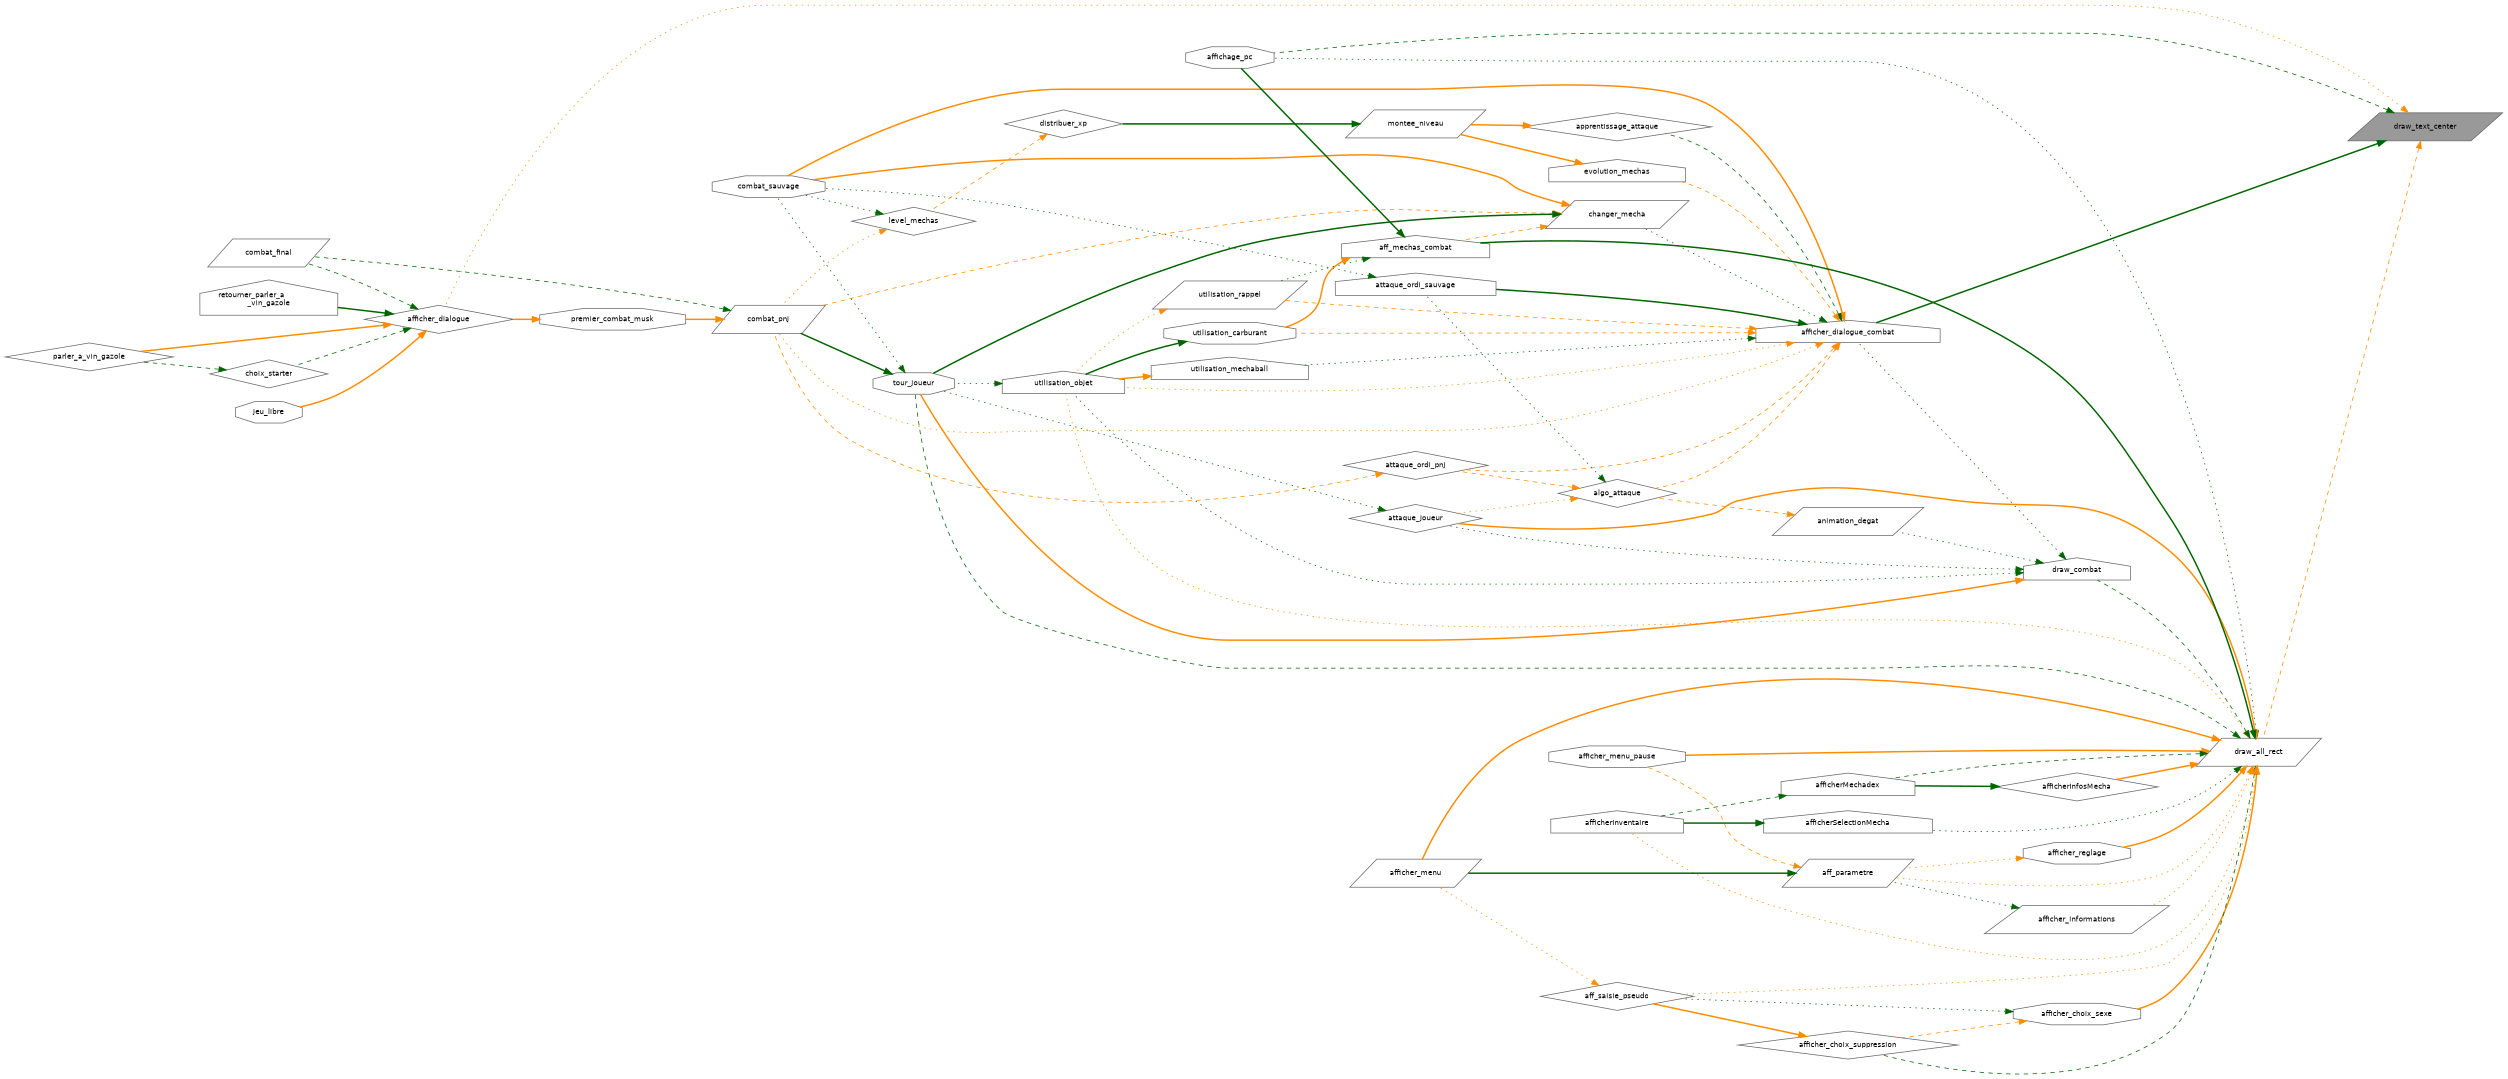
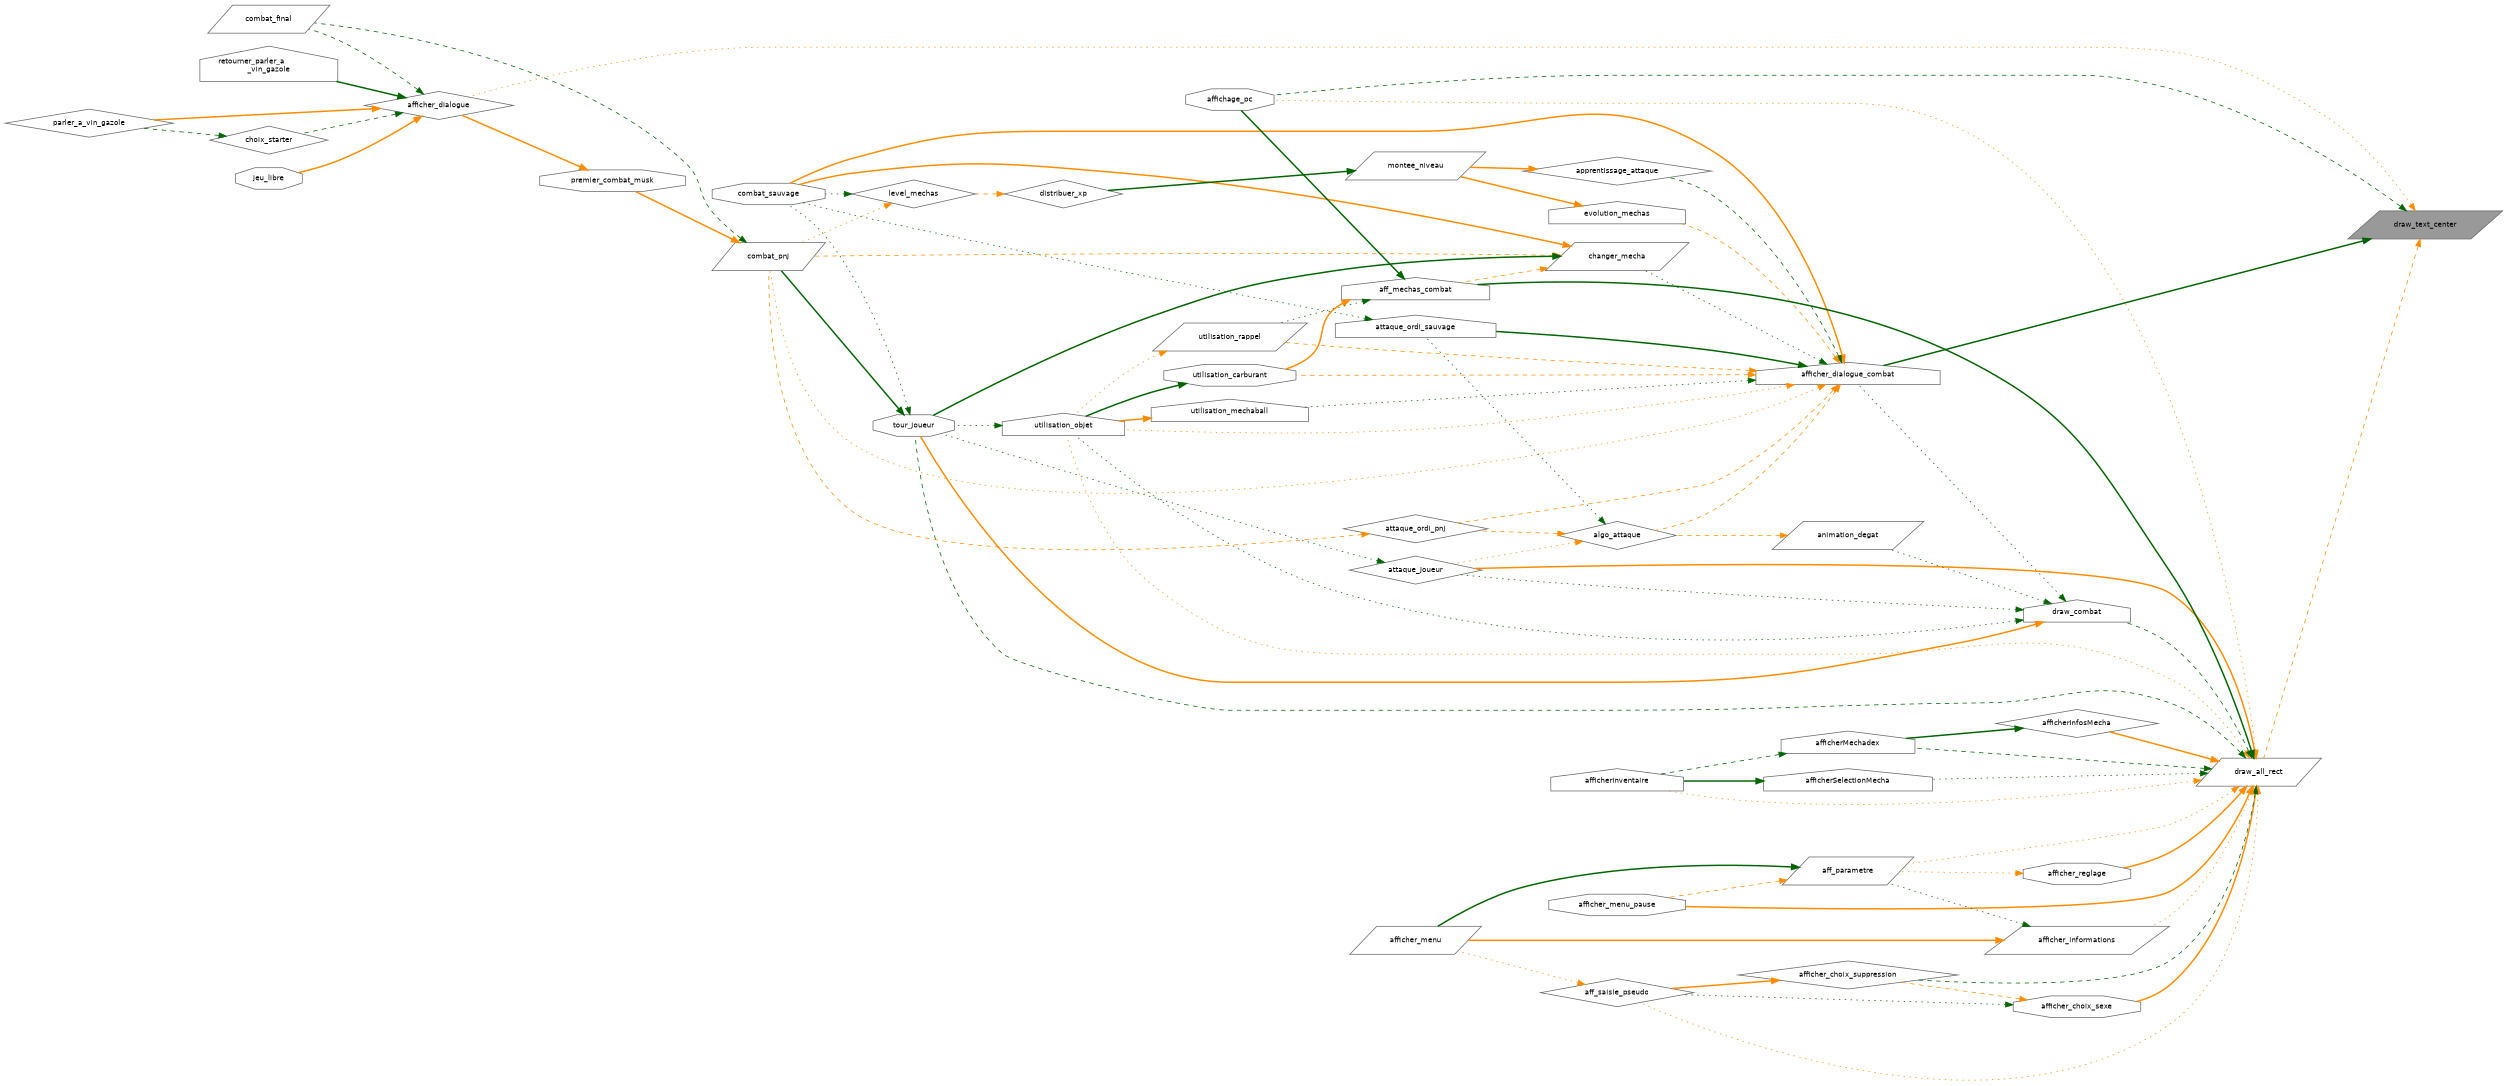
(1978, 100) -> (1969, 136)
(1787, 681) -> (1732, 940)
